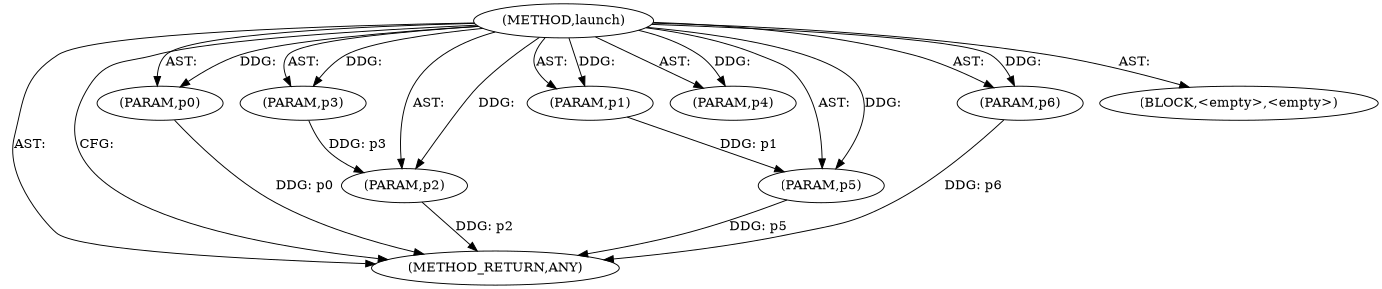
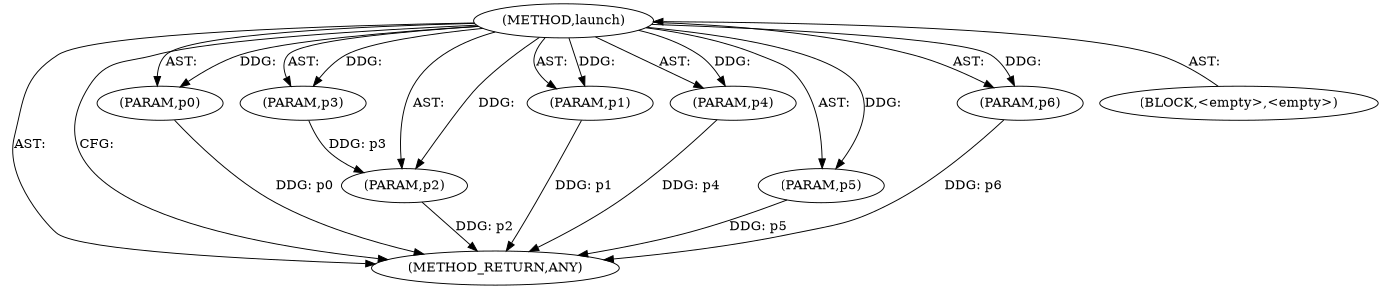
(985, 46) -> (946, 29)
(701, 143) -> (547, 182)
none -> (633, 191)
